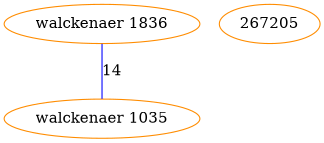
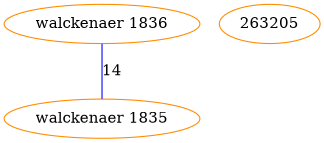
(270, 24) -> (270, 24)
(102, 119) -> (102, 119)
